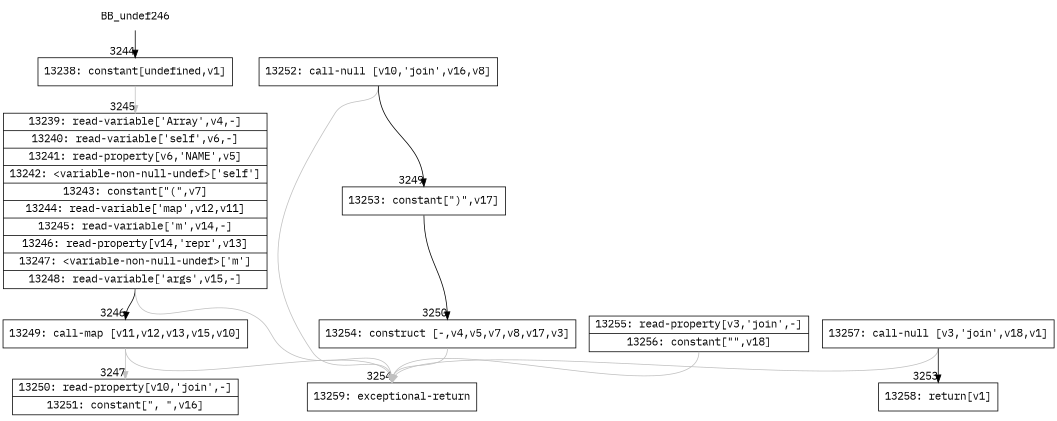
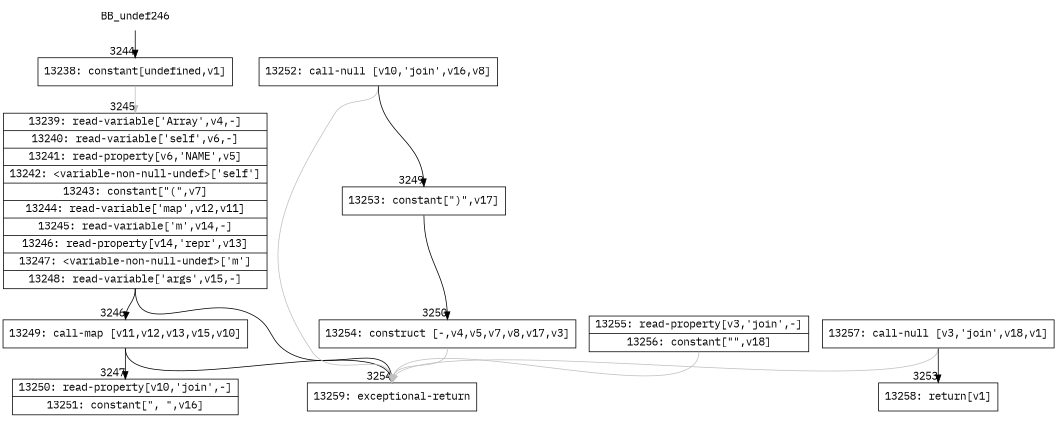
(265, 324) -> (265, 324)
(125, 360) -> (125, 360)
(255, 366) -> (255, 366)
